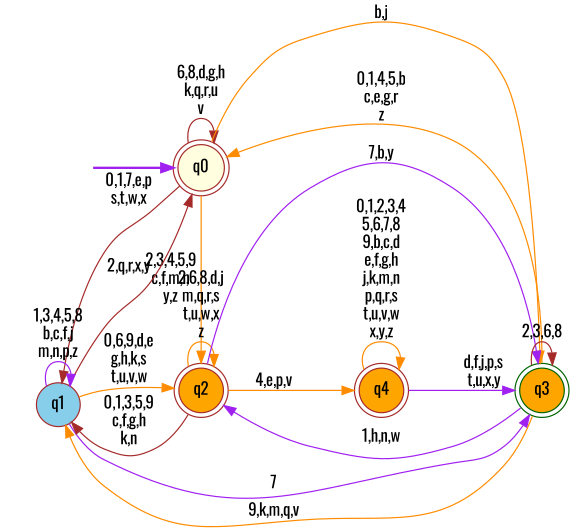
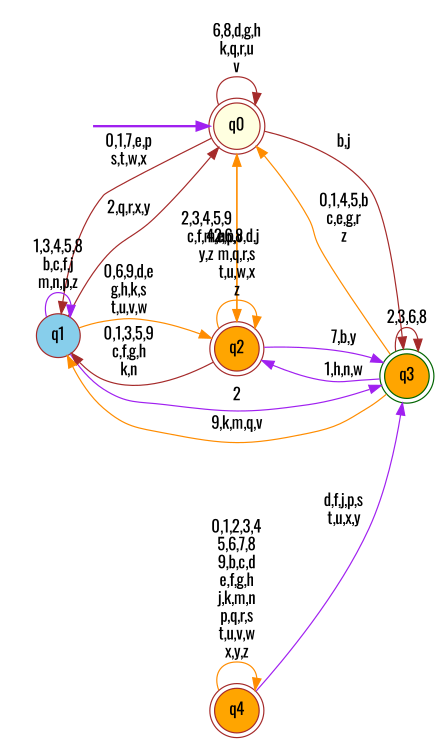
(475, 46) -> (377, 202)
(285, 390) -> (237, 244)
(274, 484) -> (237, 396)
